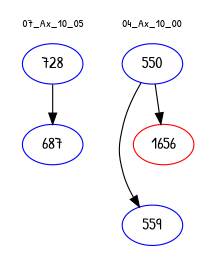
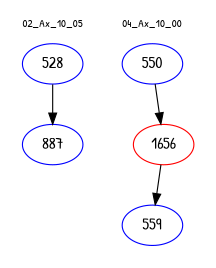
(53, 24) -> (53, 24)
(53, 64) -> (53, 64)
(120, 139) -> (159, 179)
(53, 145) -> (53, 145)
